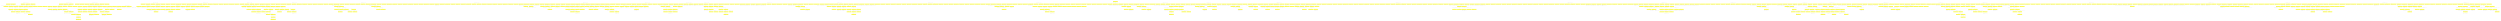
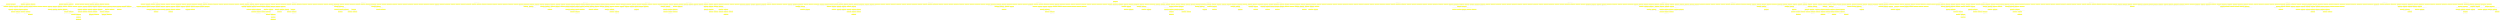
none -> (2007, 7)
